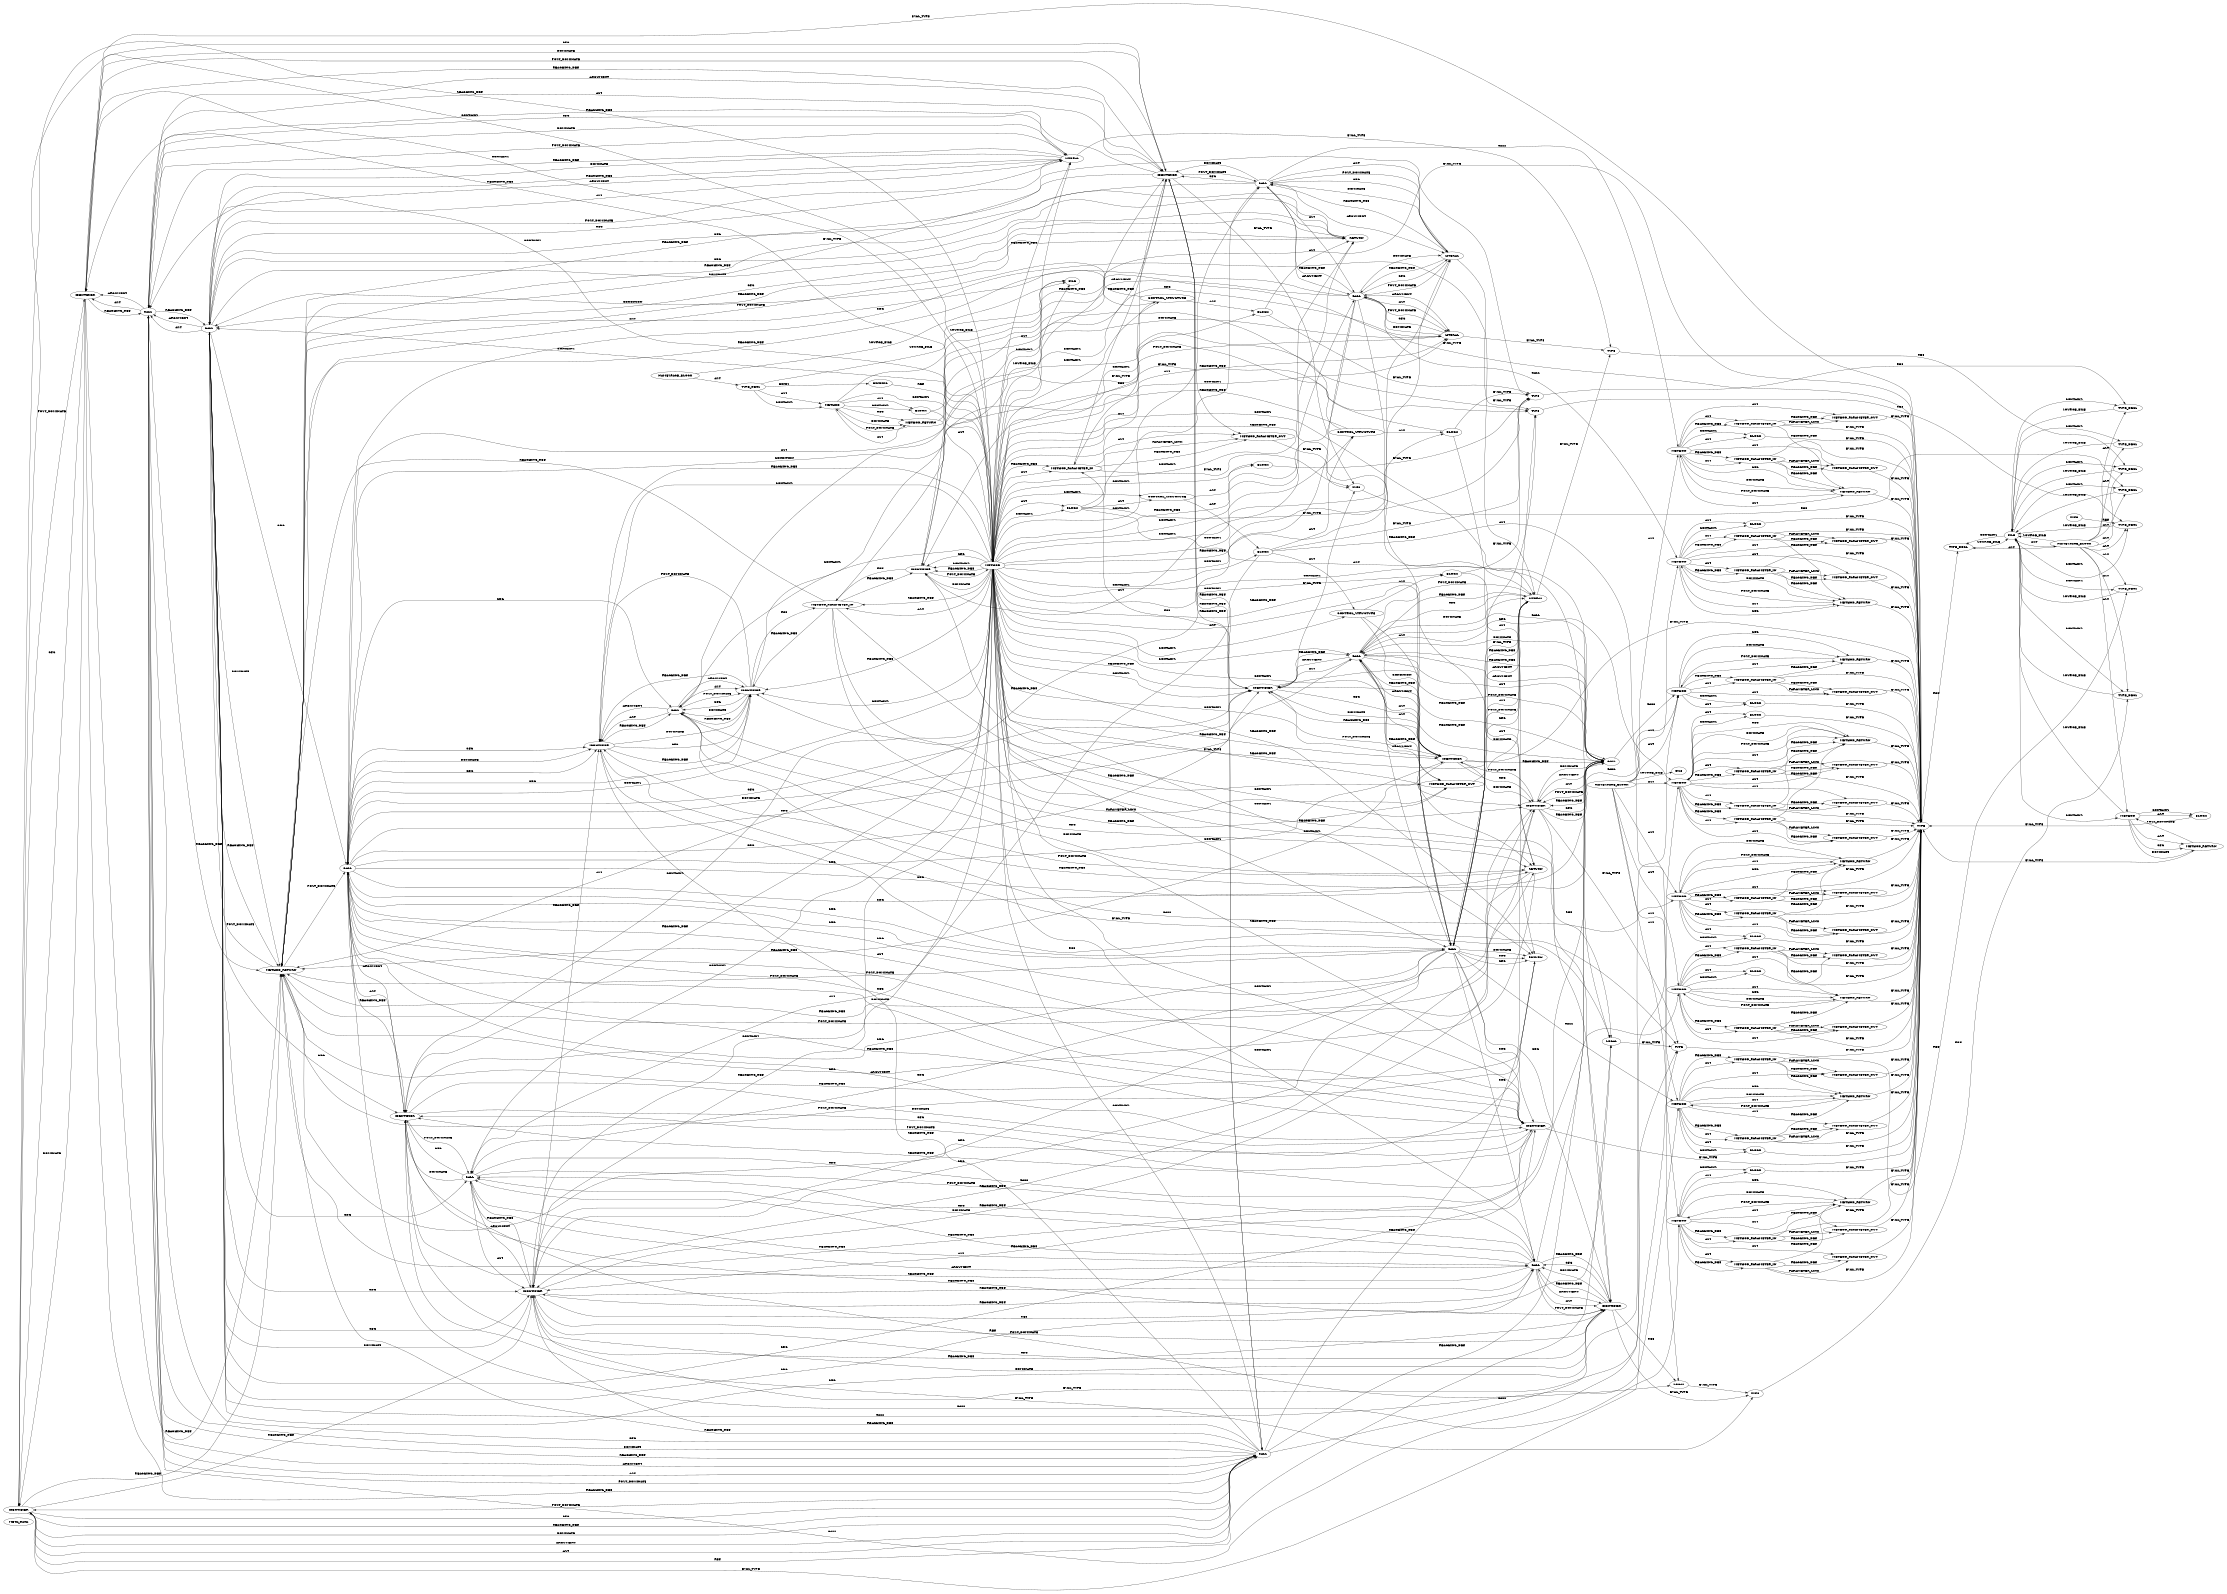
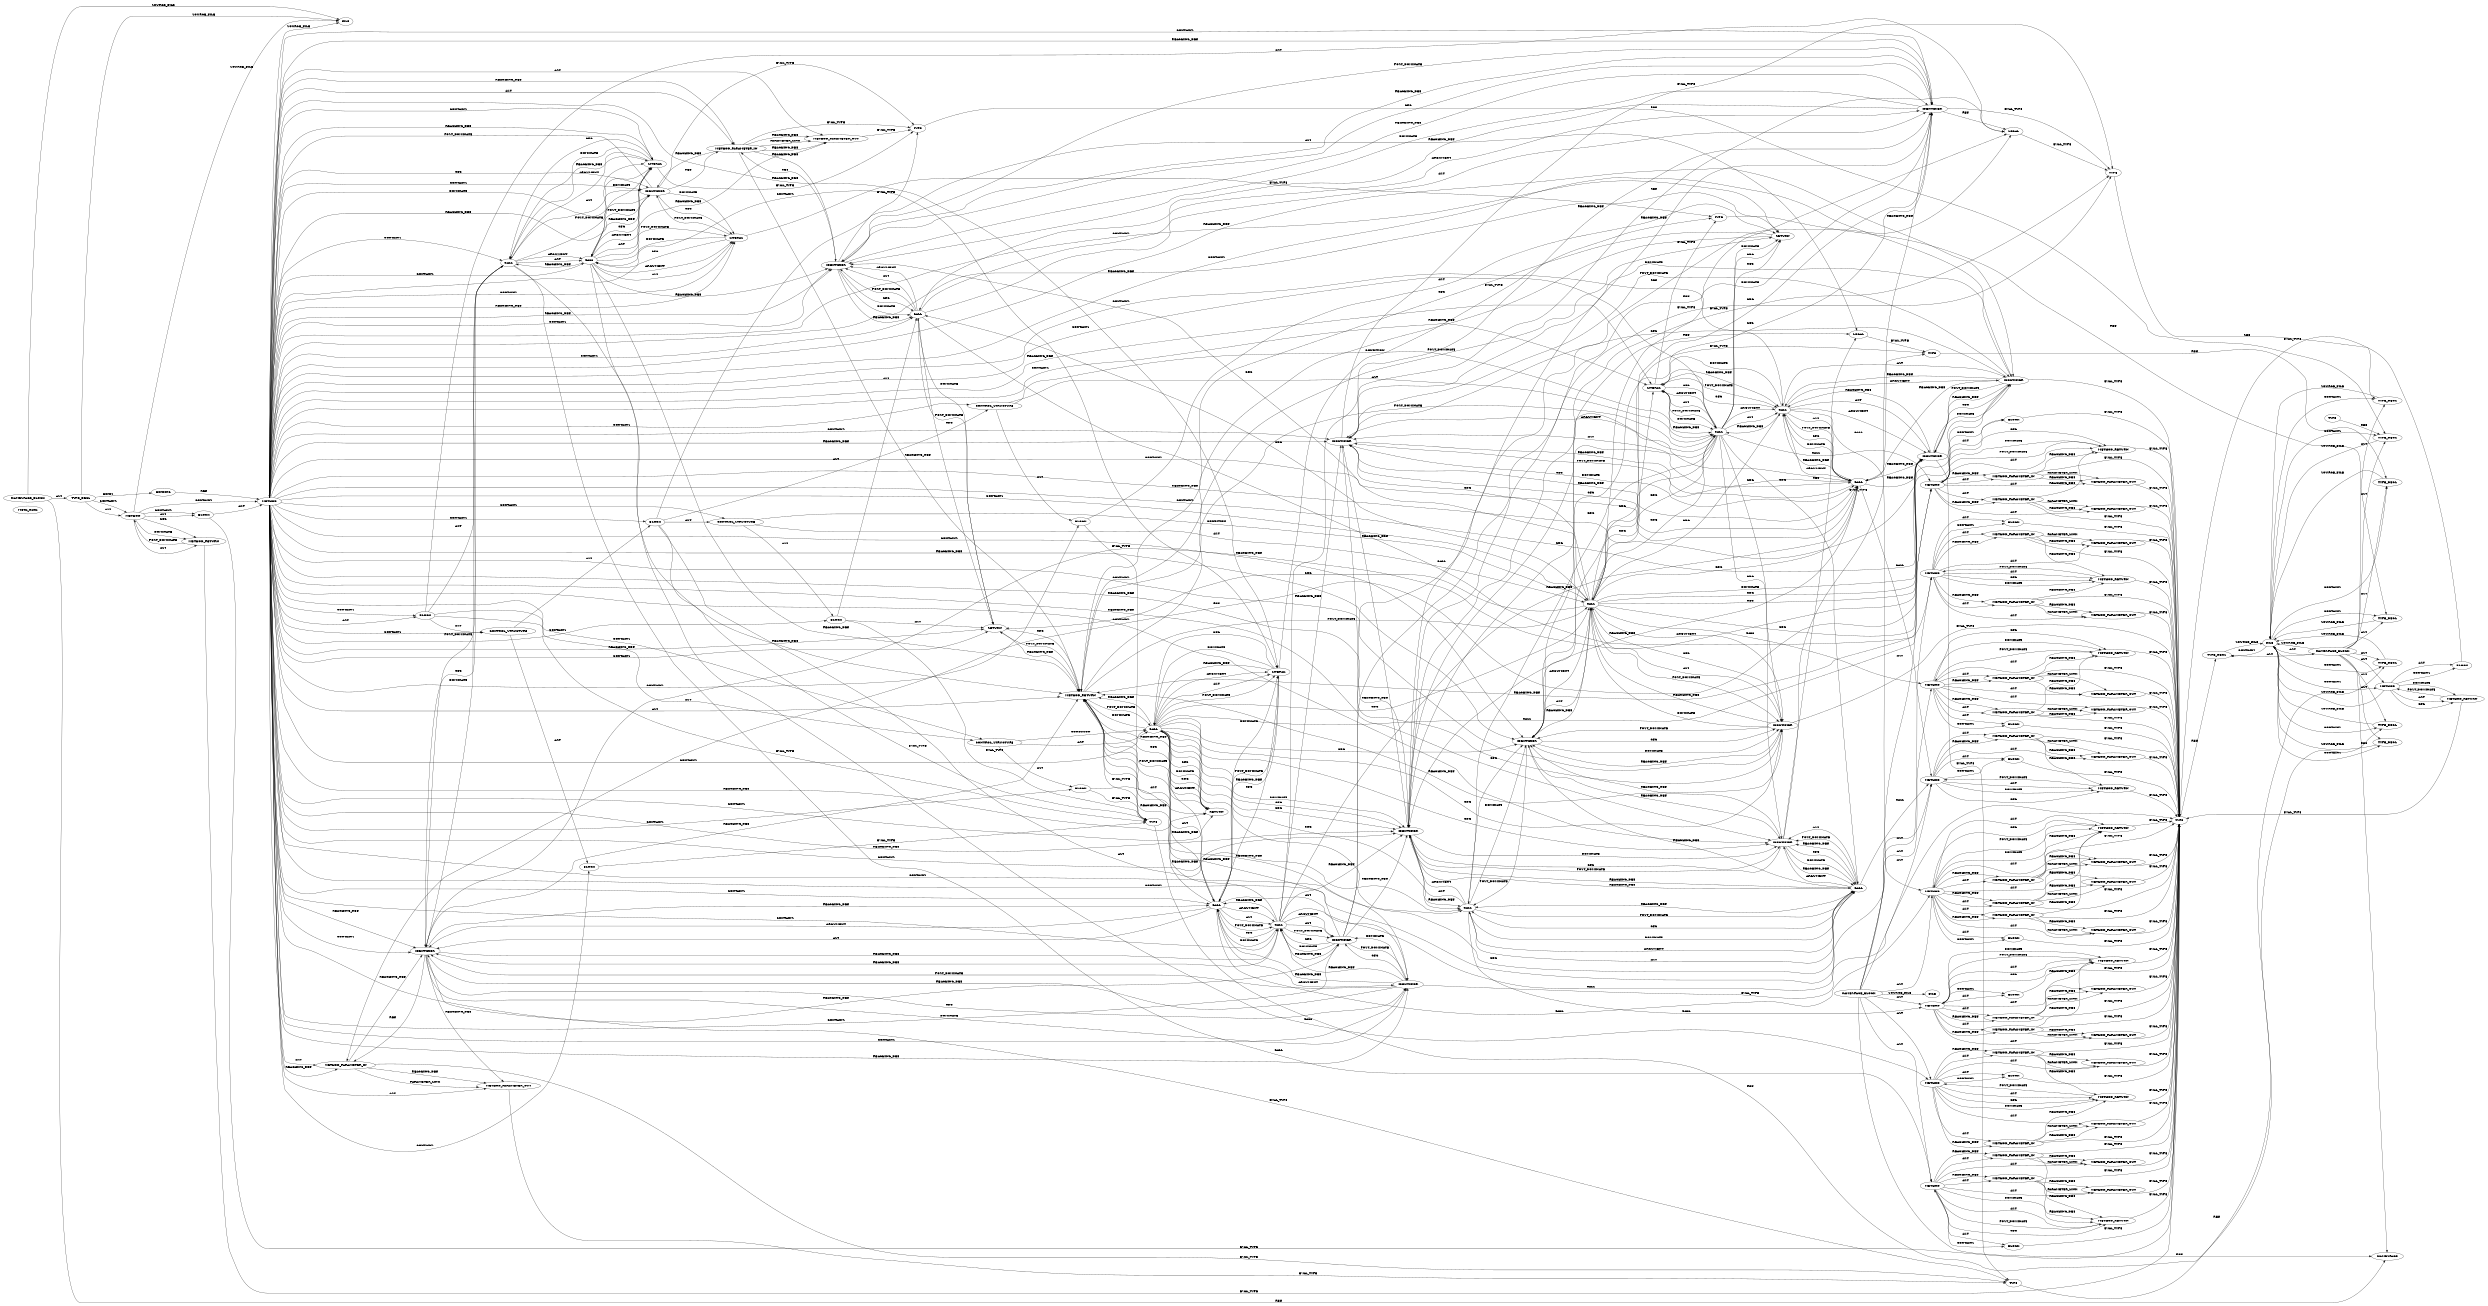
none -> (2388, 1256)
